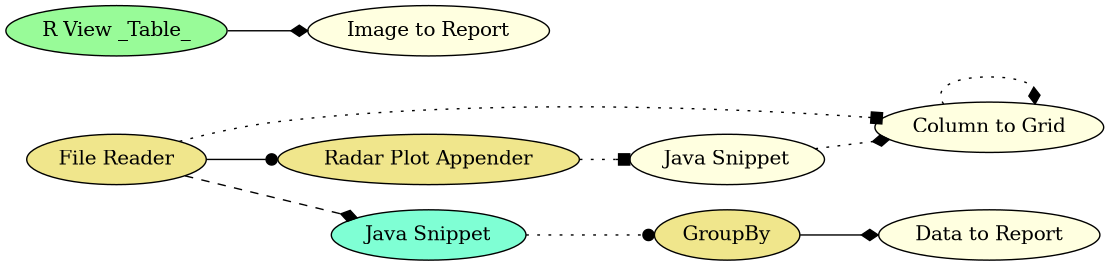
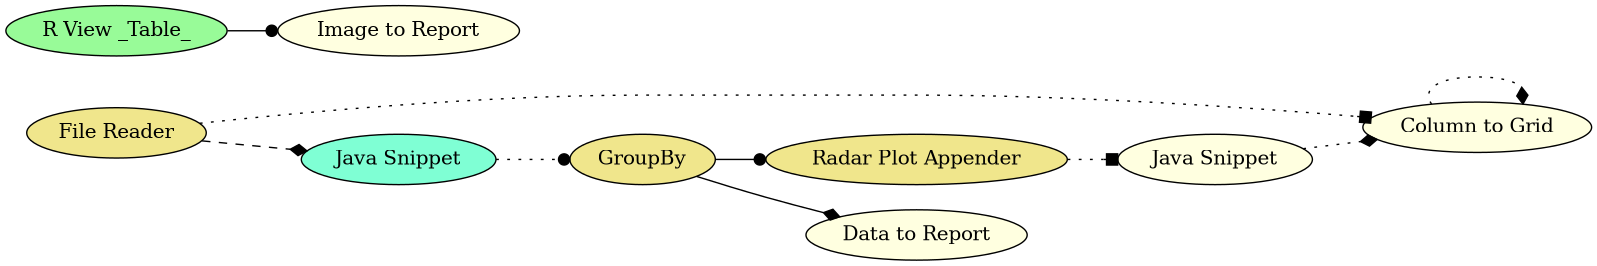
(259, 31) -> (247, 31)
(236, 159) -> (735, 159)
